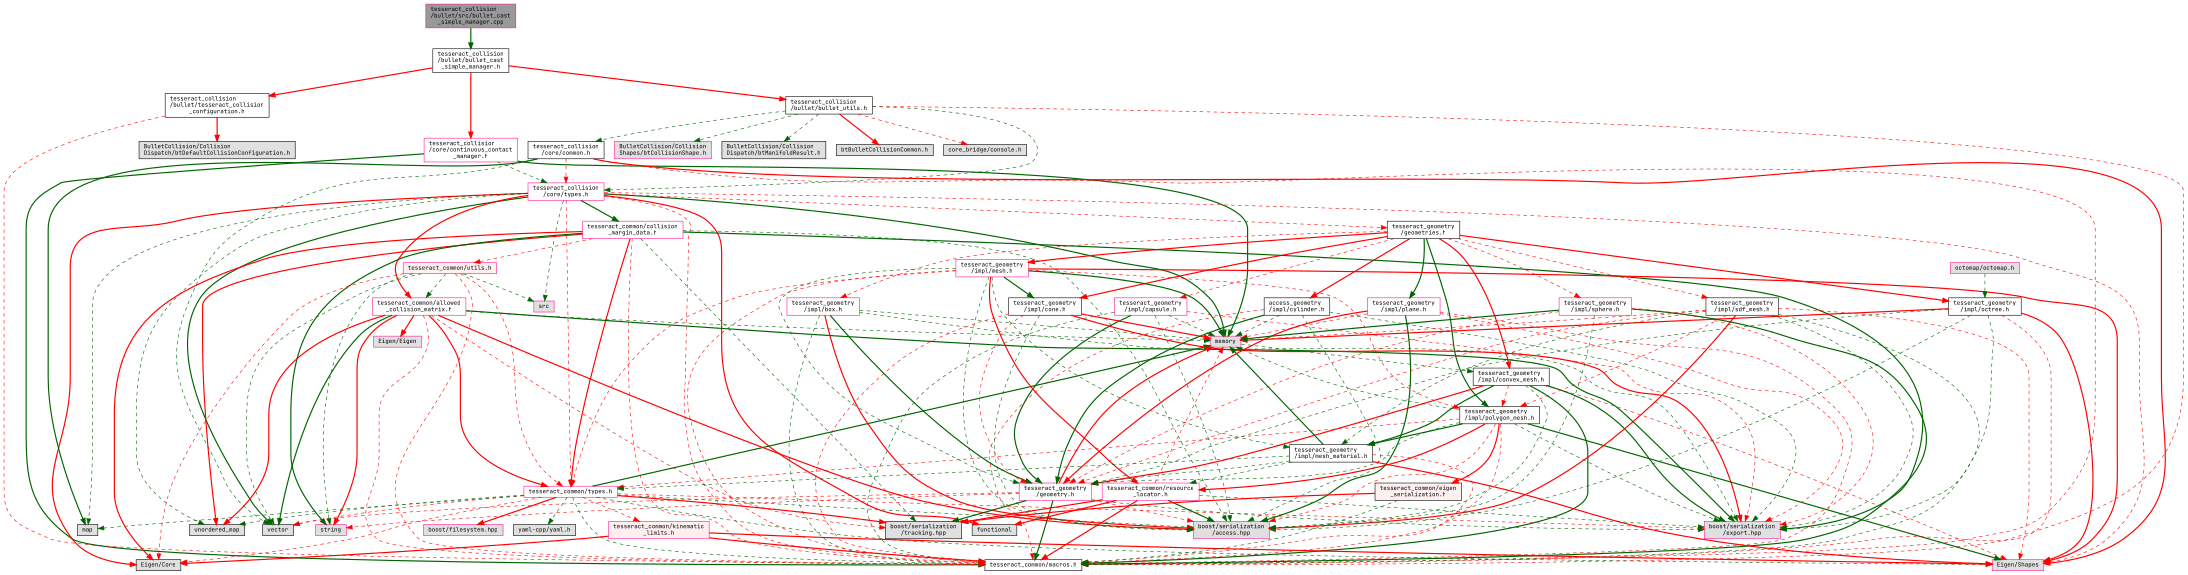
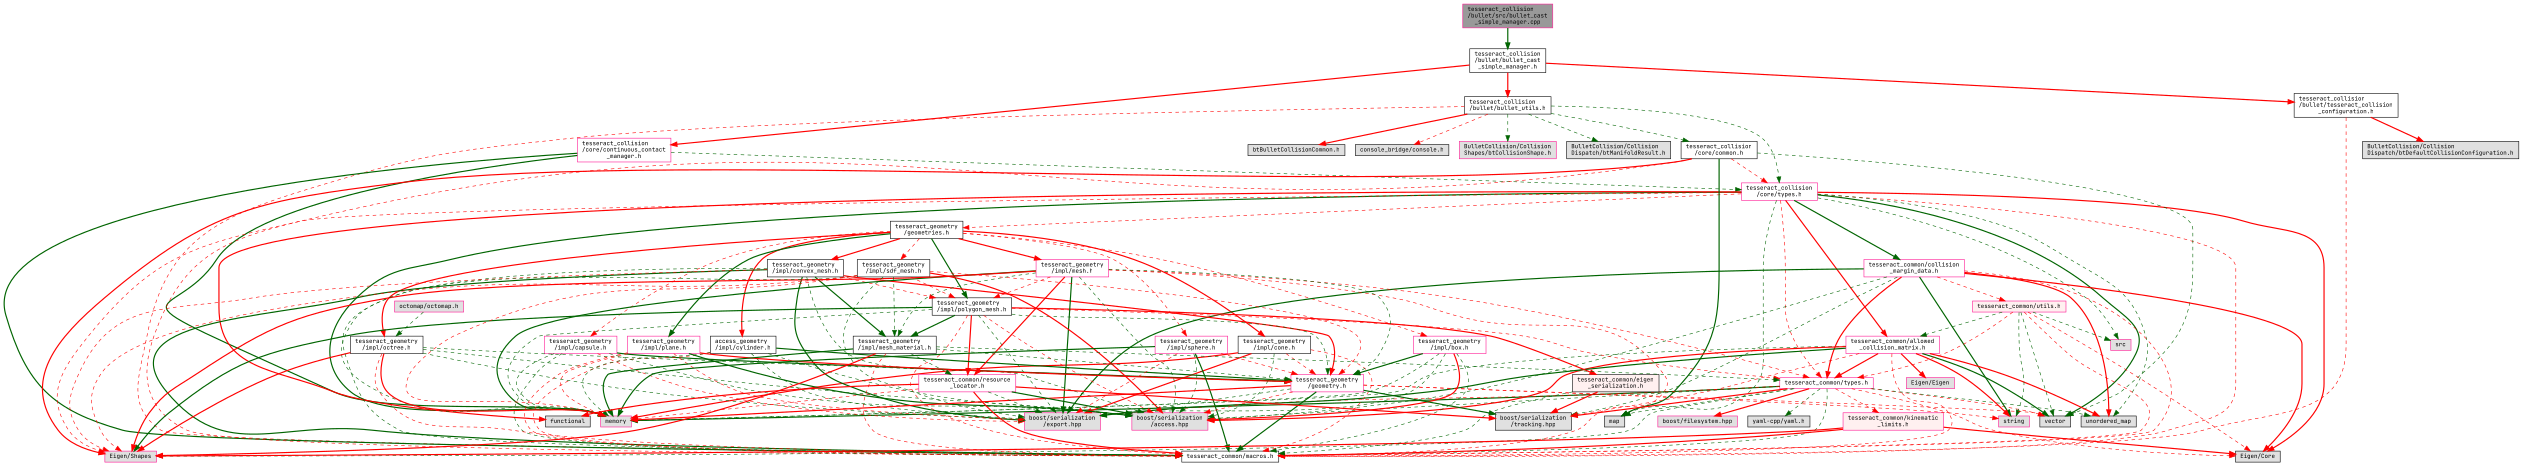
(985, 150) -> (1402, 150)
(1016, 286) -> (1068, 342)
(1360, 358) -> (365, 384)
